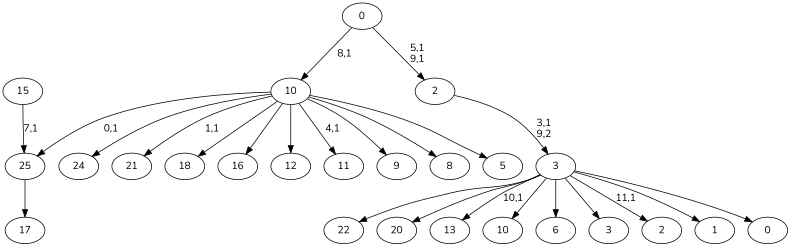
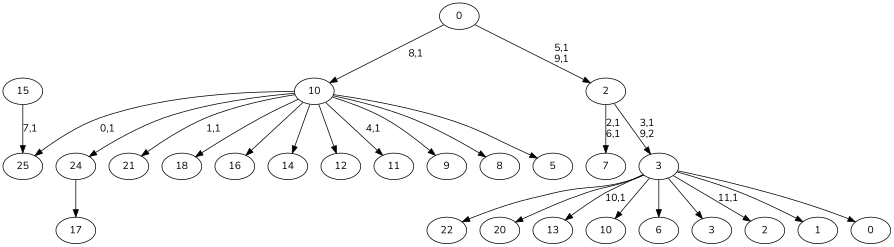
none -> (288, 166)
none -> (606, 166)
(25, 195) -> (76, 195)
